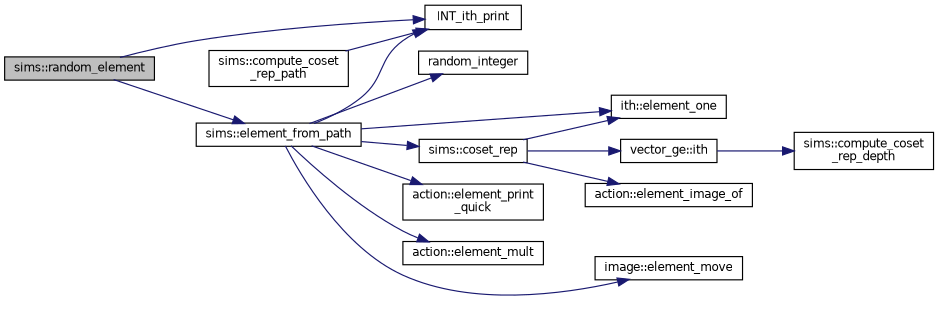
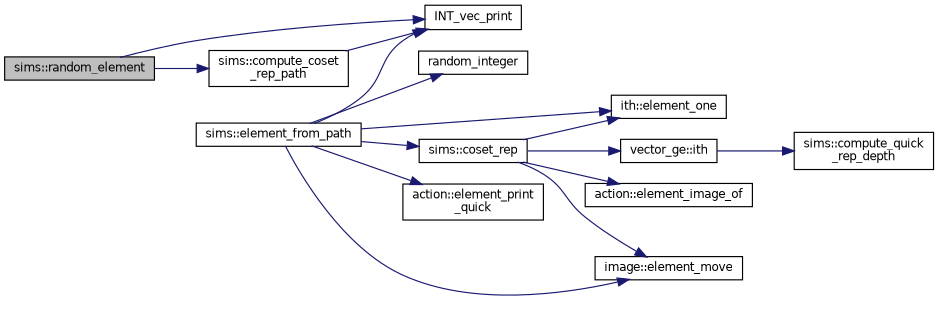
(473, 17) -> (473, 17)
(173, 100) -> (176, 69)
(864, 151) -> (864, 151)
none -> (575, 208)
(473, 253) -> none
